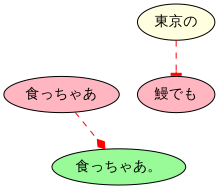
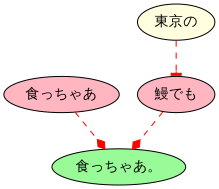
none -> (152, 126)
